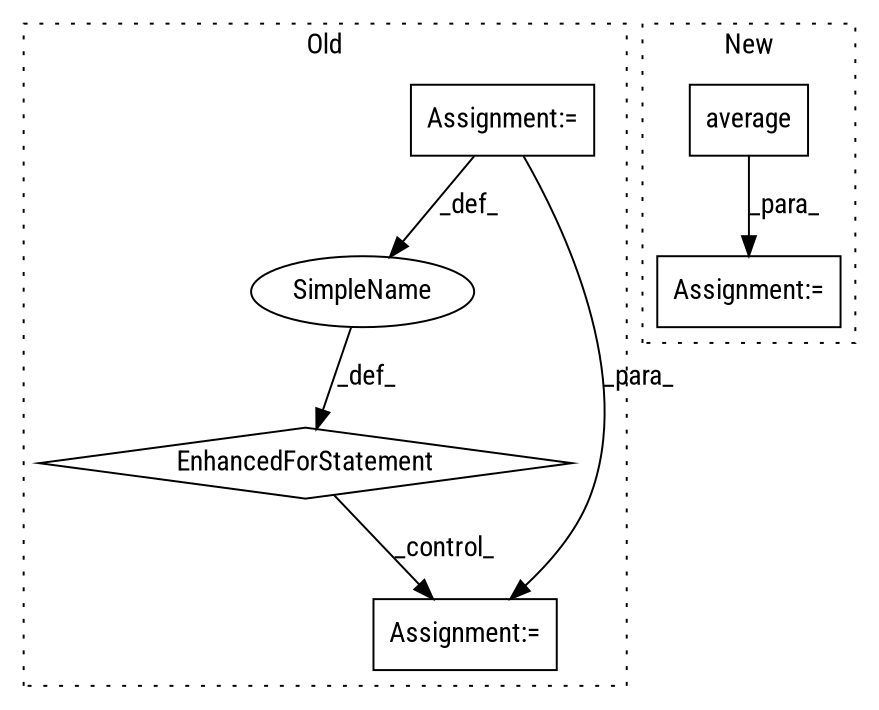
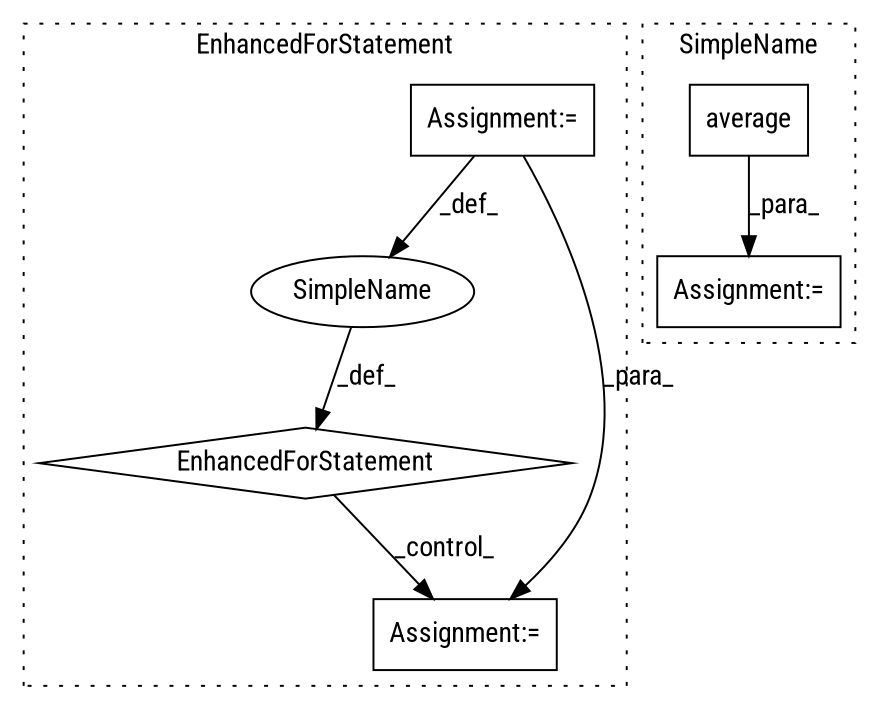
(325, 46) -> (325, 46)
(749, 46) -> (749, 46)
